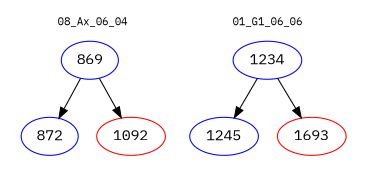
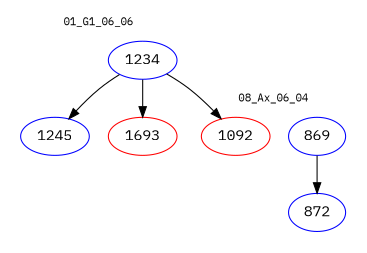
(108, 93) -> (201, 98)
